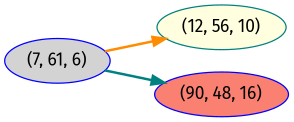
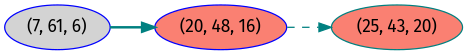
(222, 27) -> none
none -> (397, 27)
(222, 94) -> (221, 27)
